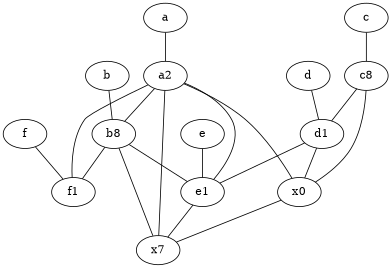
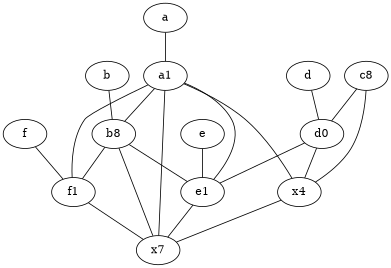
(366, 18) -> none
(165, 76) -> (165, 76)
(322, 134) -> (322, 134)
(299, 192) -> (299, 192)
none -> (116, 221)
